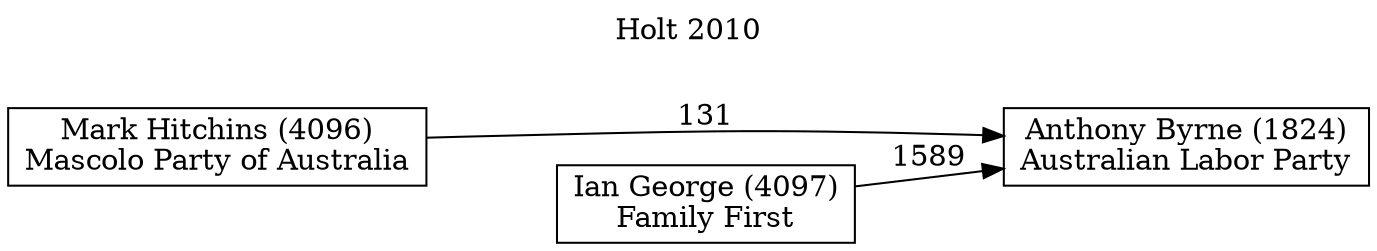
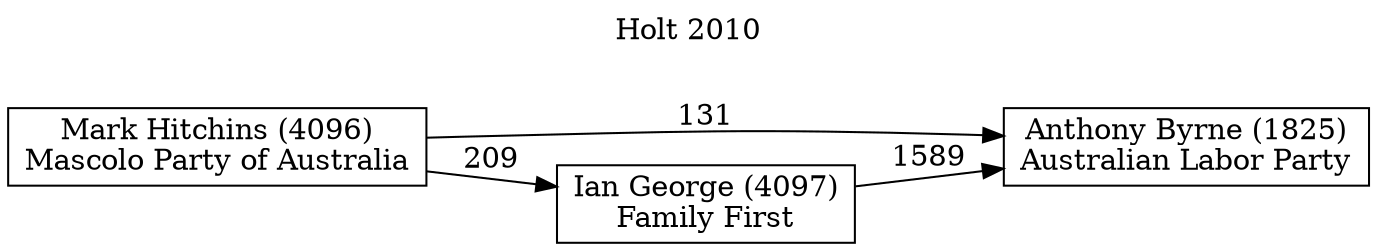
(1186, 147) -> (1186, 147)
none -> (482, 178)
